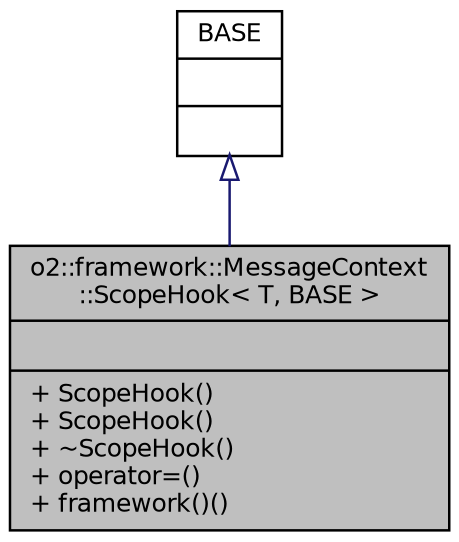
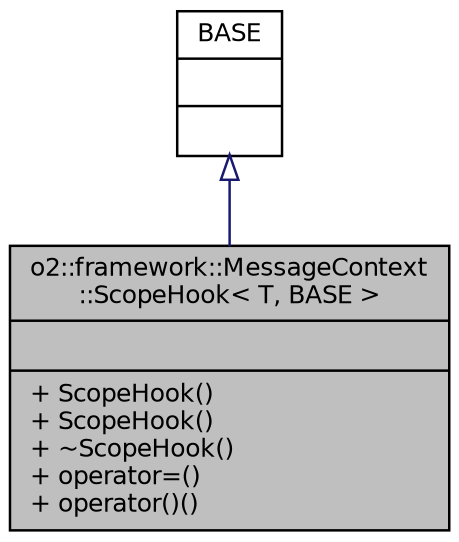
(130, 504) -> (115, 504)
